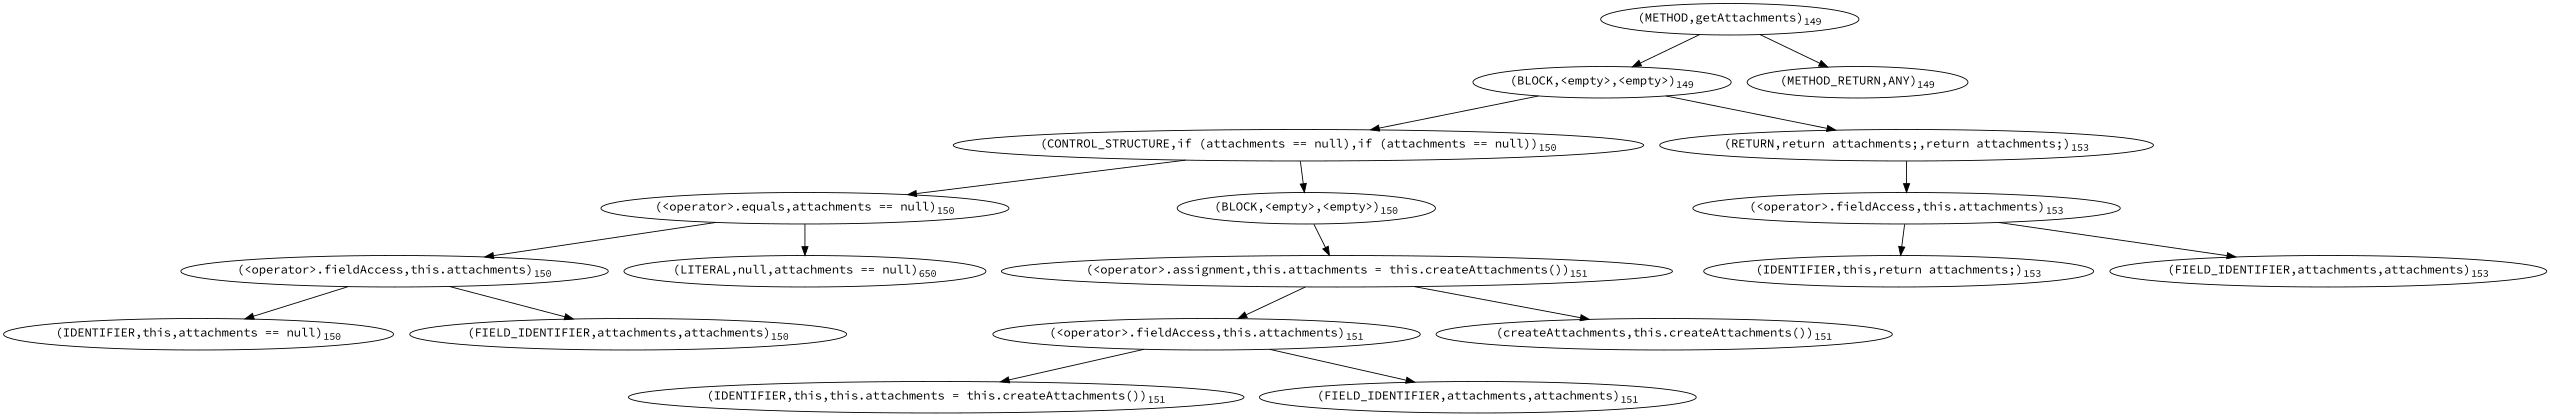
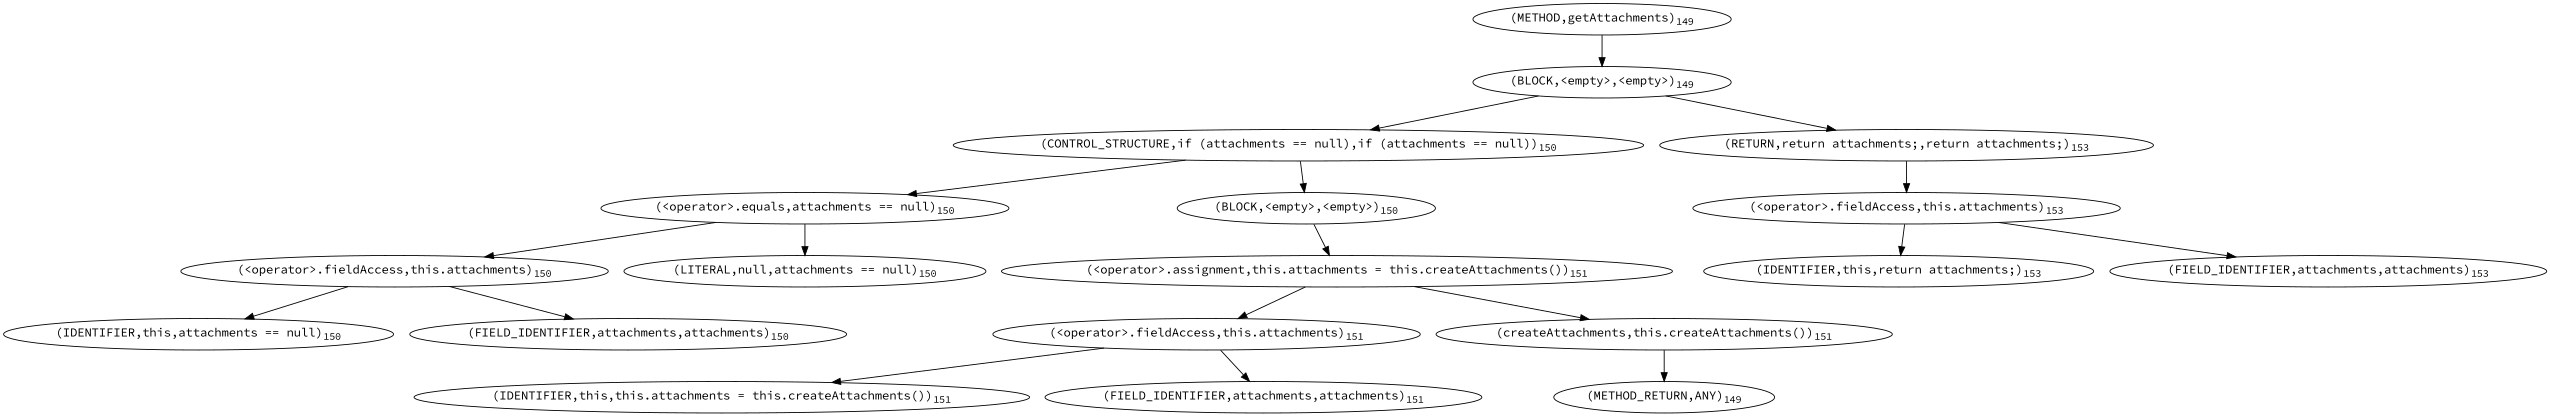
(1790, 49) -> (1664, 361)
(928, 270) -> (928, 270)
